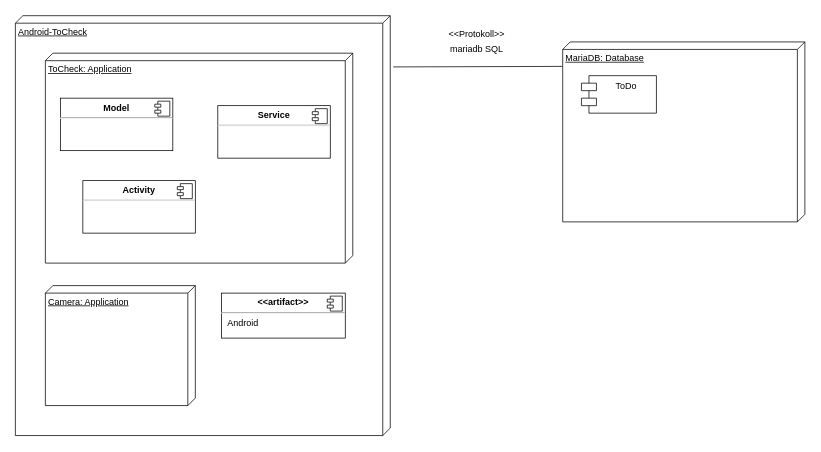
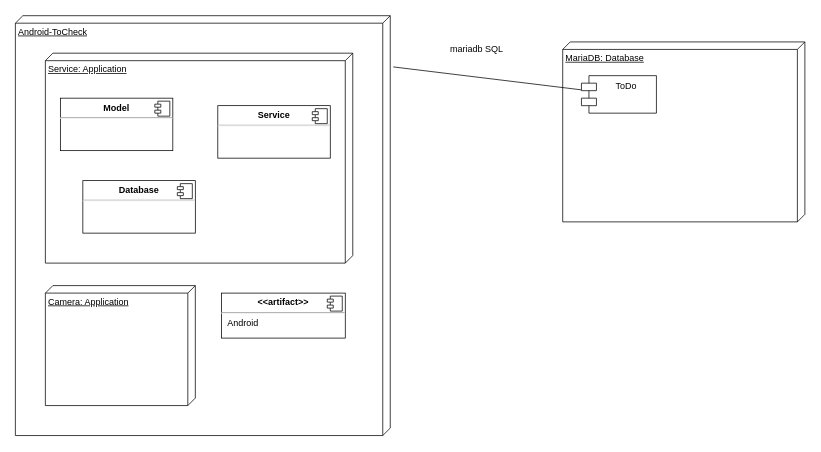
(477, 34) -> none
(479, 66) -> (488, 78)
(93, 70) -> (92, 70)
(101, 180) -> (103, 180)
